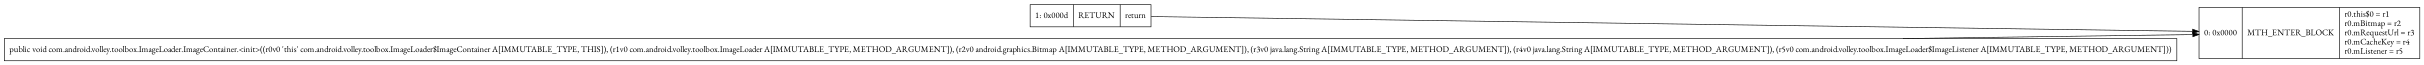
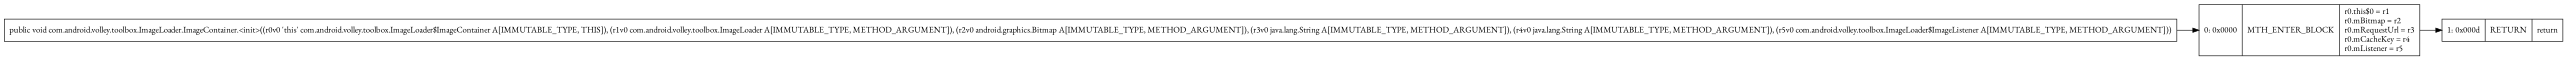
(1672, 24) -> (2428, 30)
